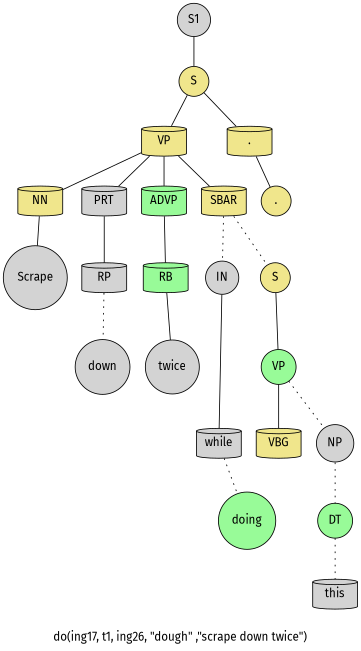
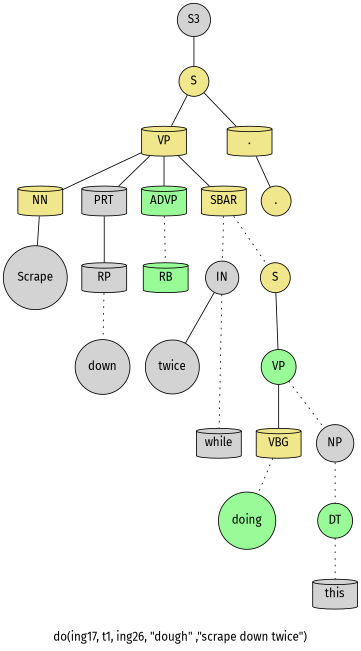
(194, 20) -> (194, 20)
(165, 239) -> (165, 239)
(169, 316) -> (200, 318)
(220, 361) -> (220, 361)
(231, 476) -> (265, 476)
